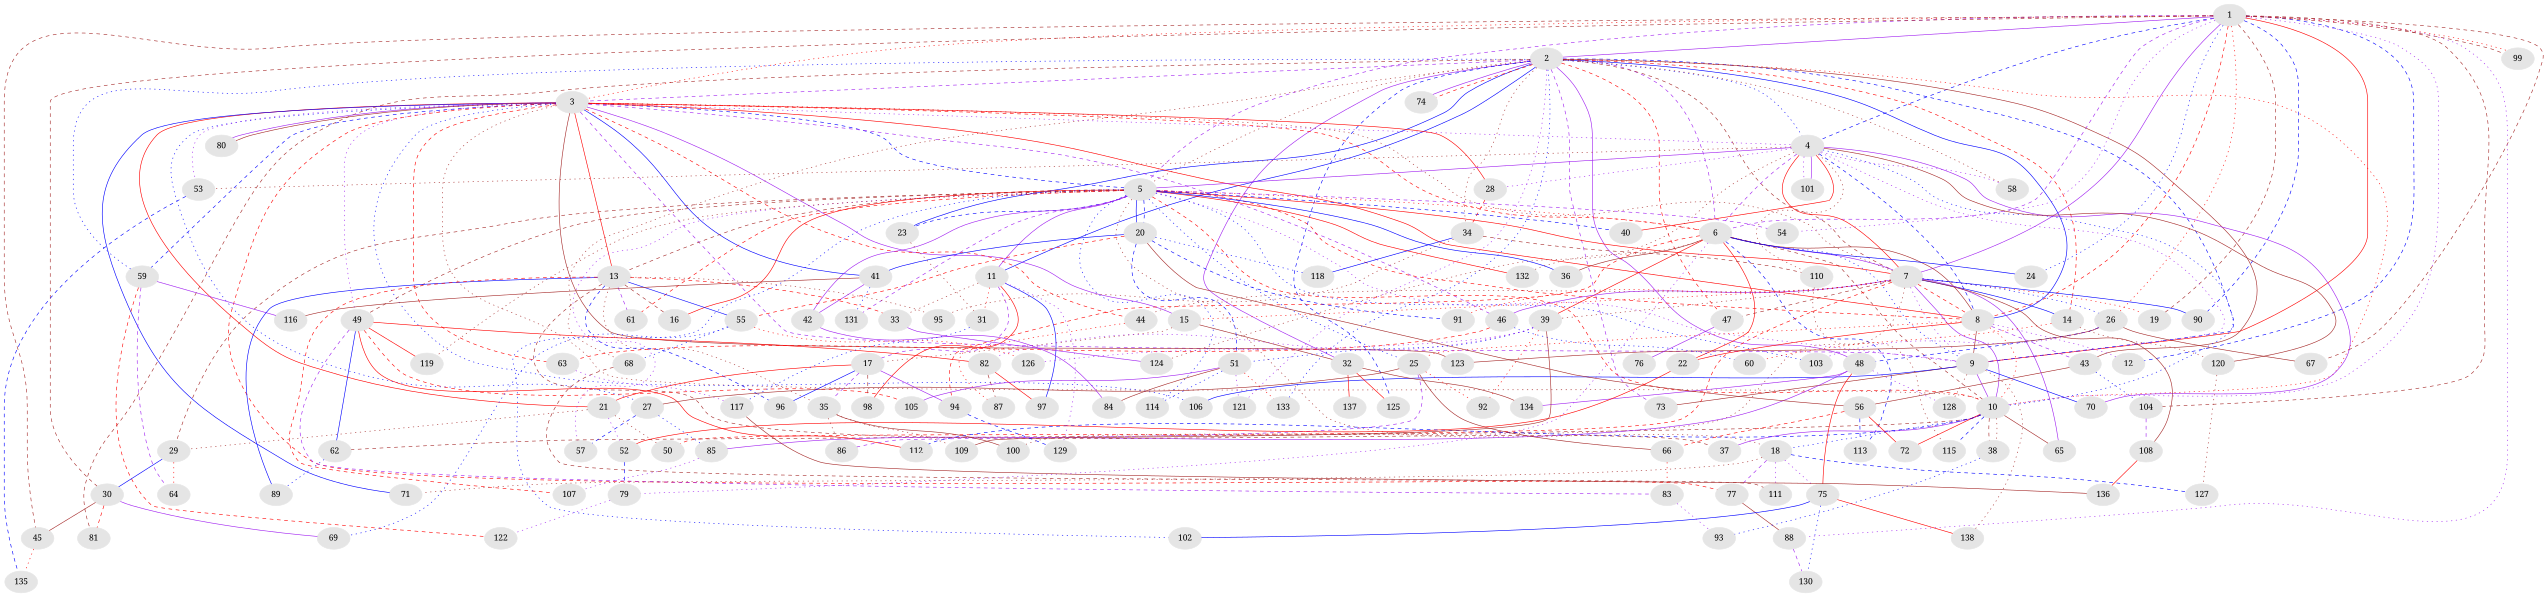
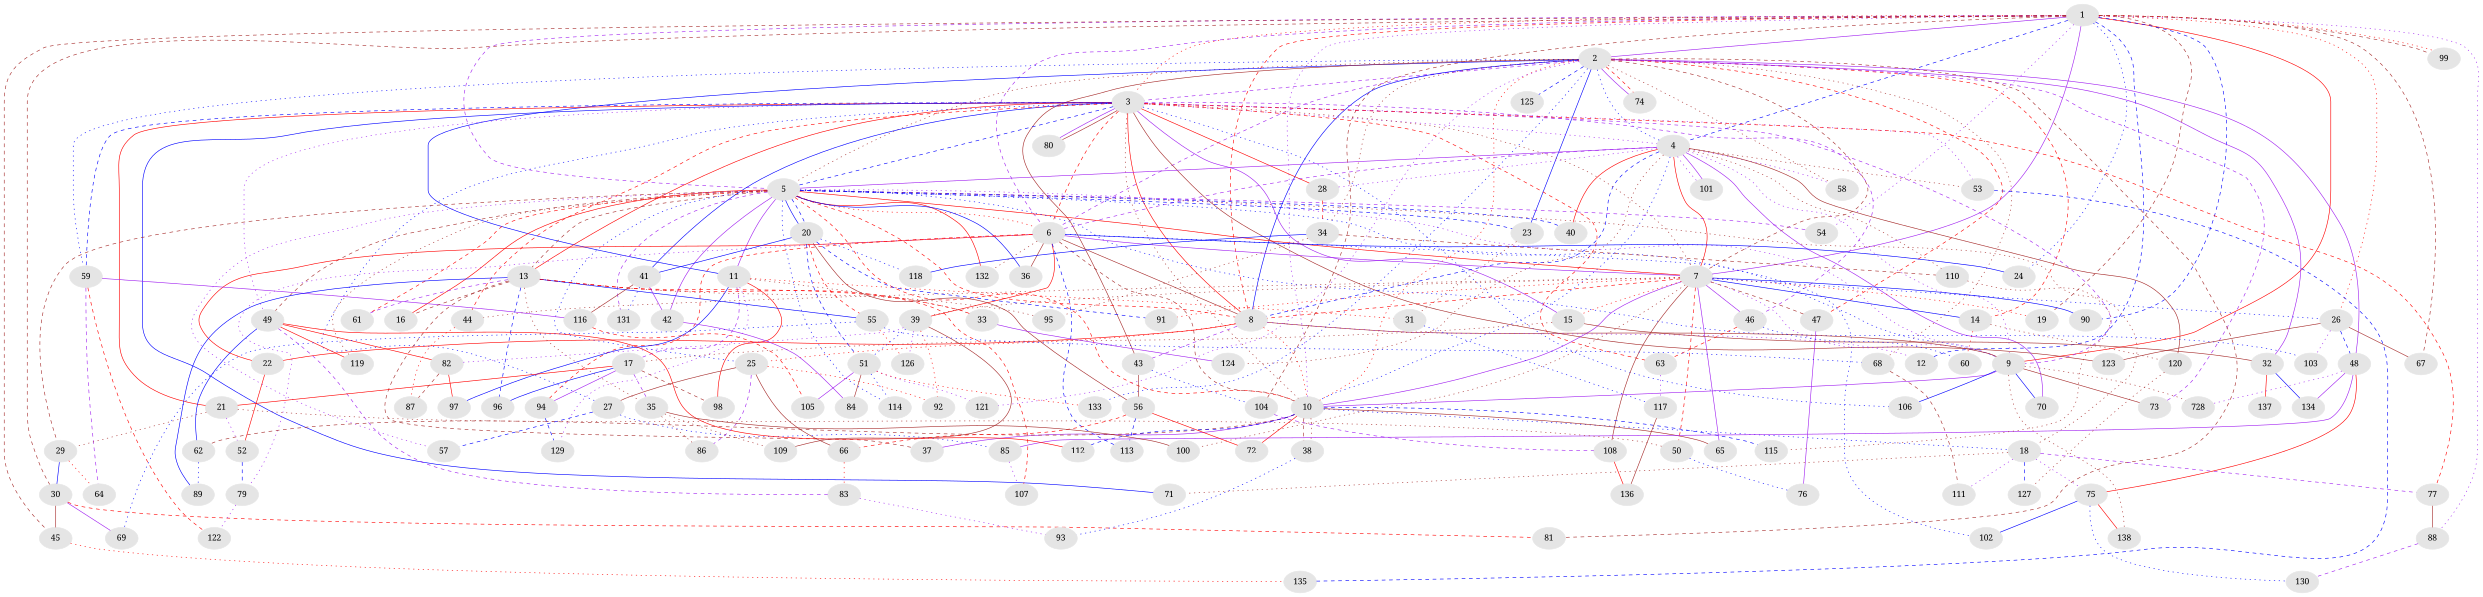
(2069, 135) -> none
(1435, 382) -> (2285, 383)
(1370, 386) -> none
(593, 395) -> (711, 334)
(1949, 408) -> (2198, 408)
none -> (1738, 476)
